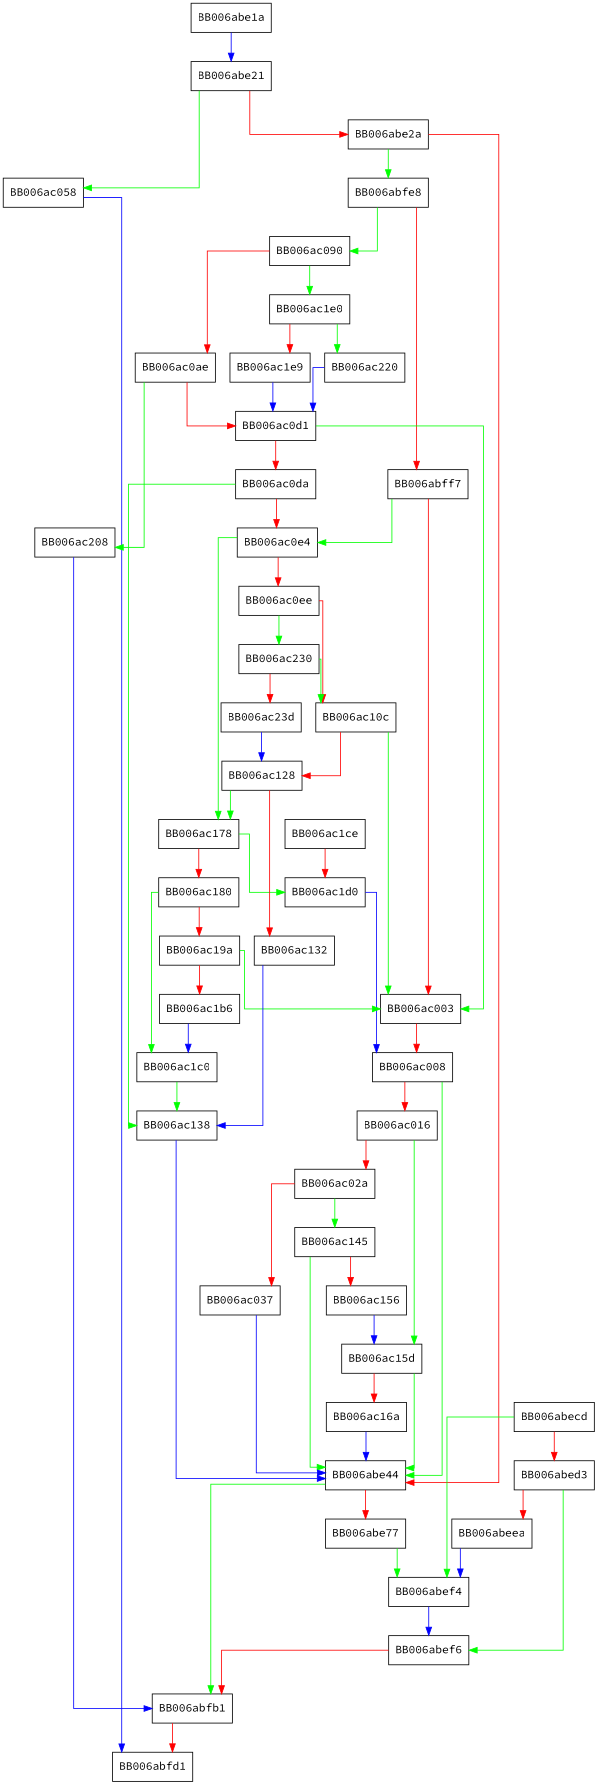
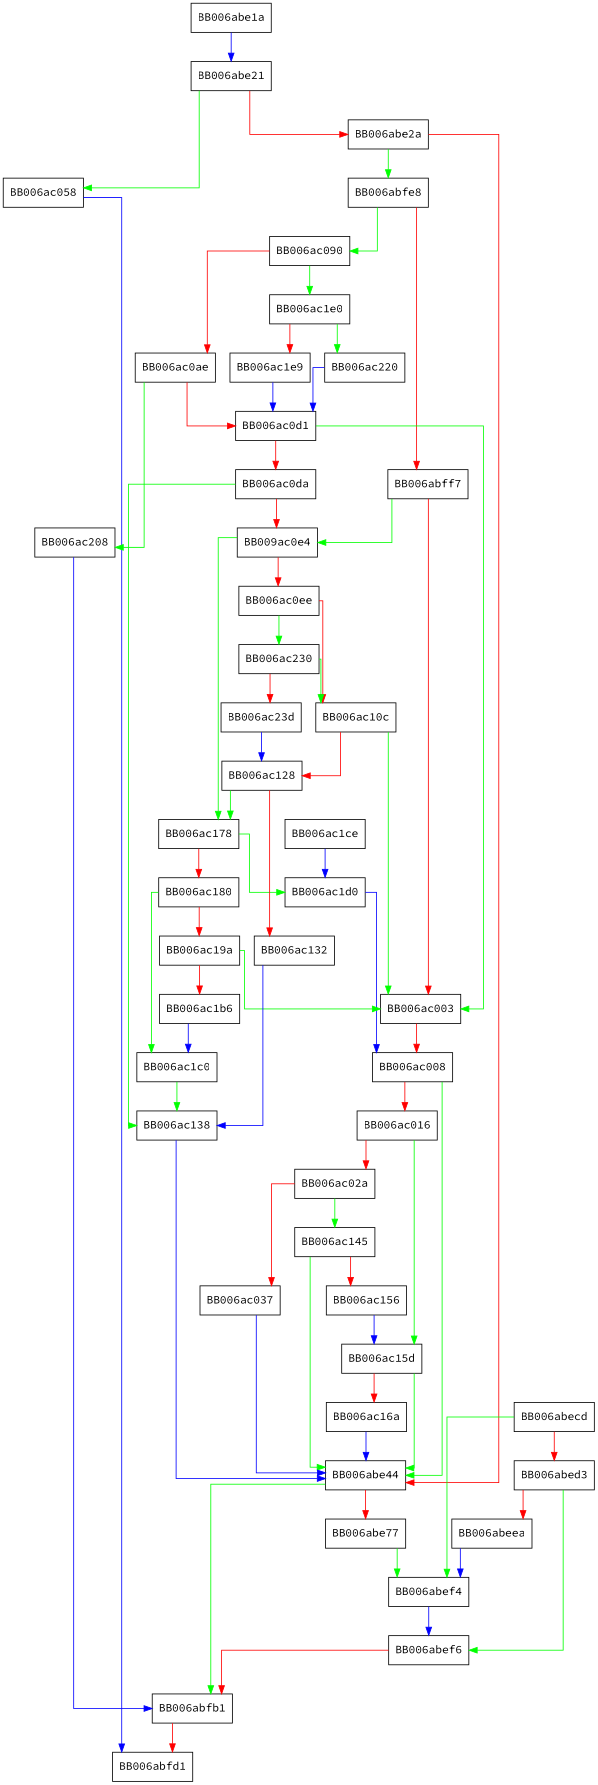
(277, 543) -> (277, 543)
(325, 859) -> (325, 859)
